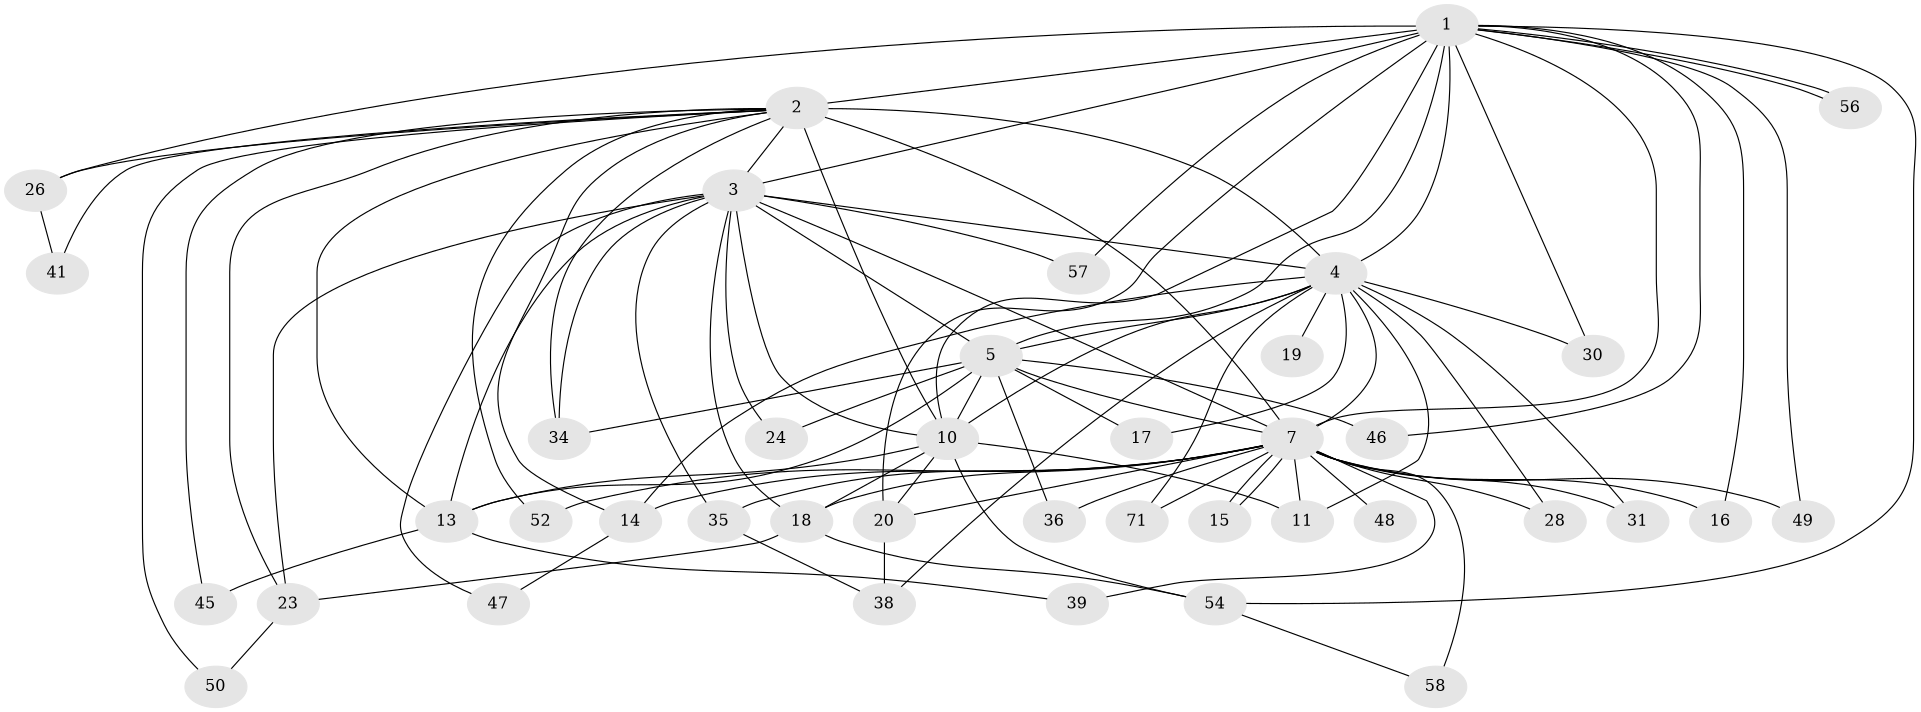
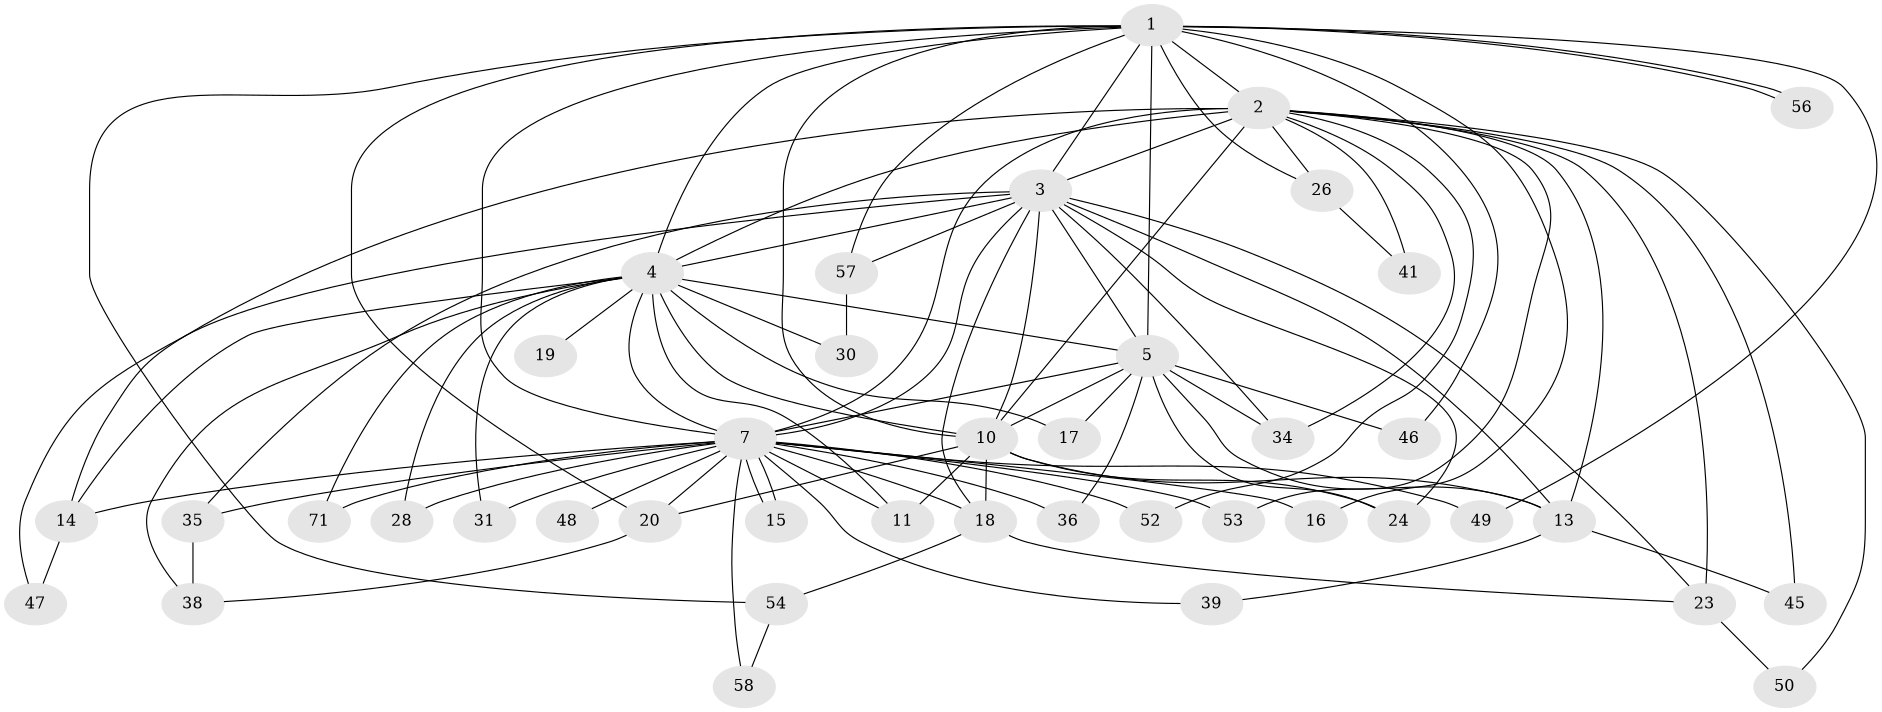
(1520, 191) -> (847, 315)
none -> (1234, 521)
(1049, 559) -> (1193, 480)
